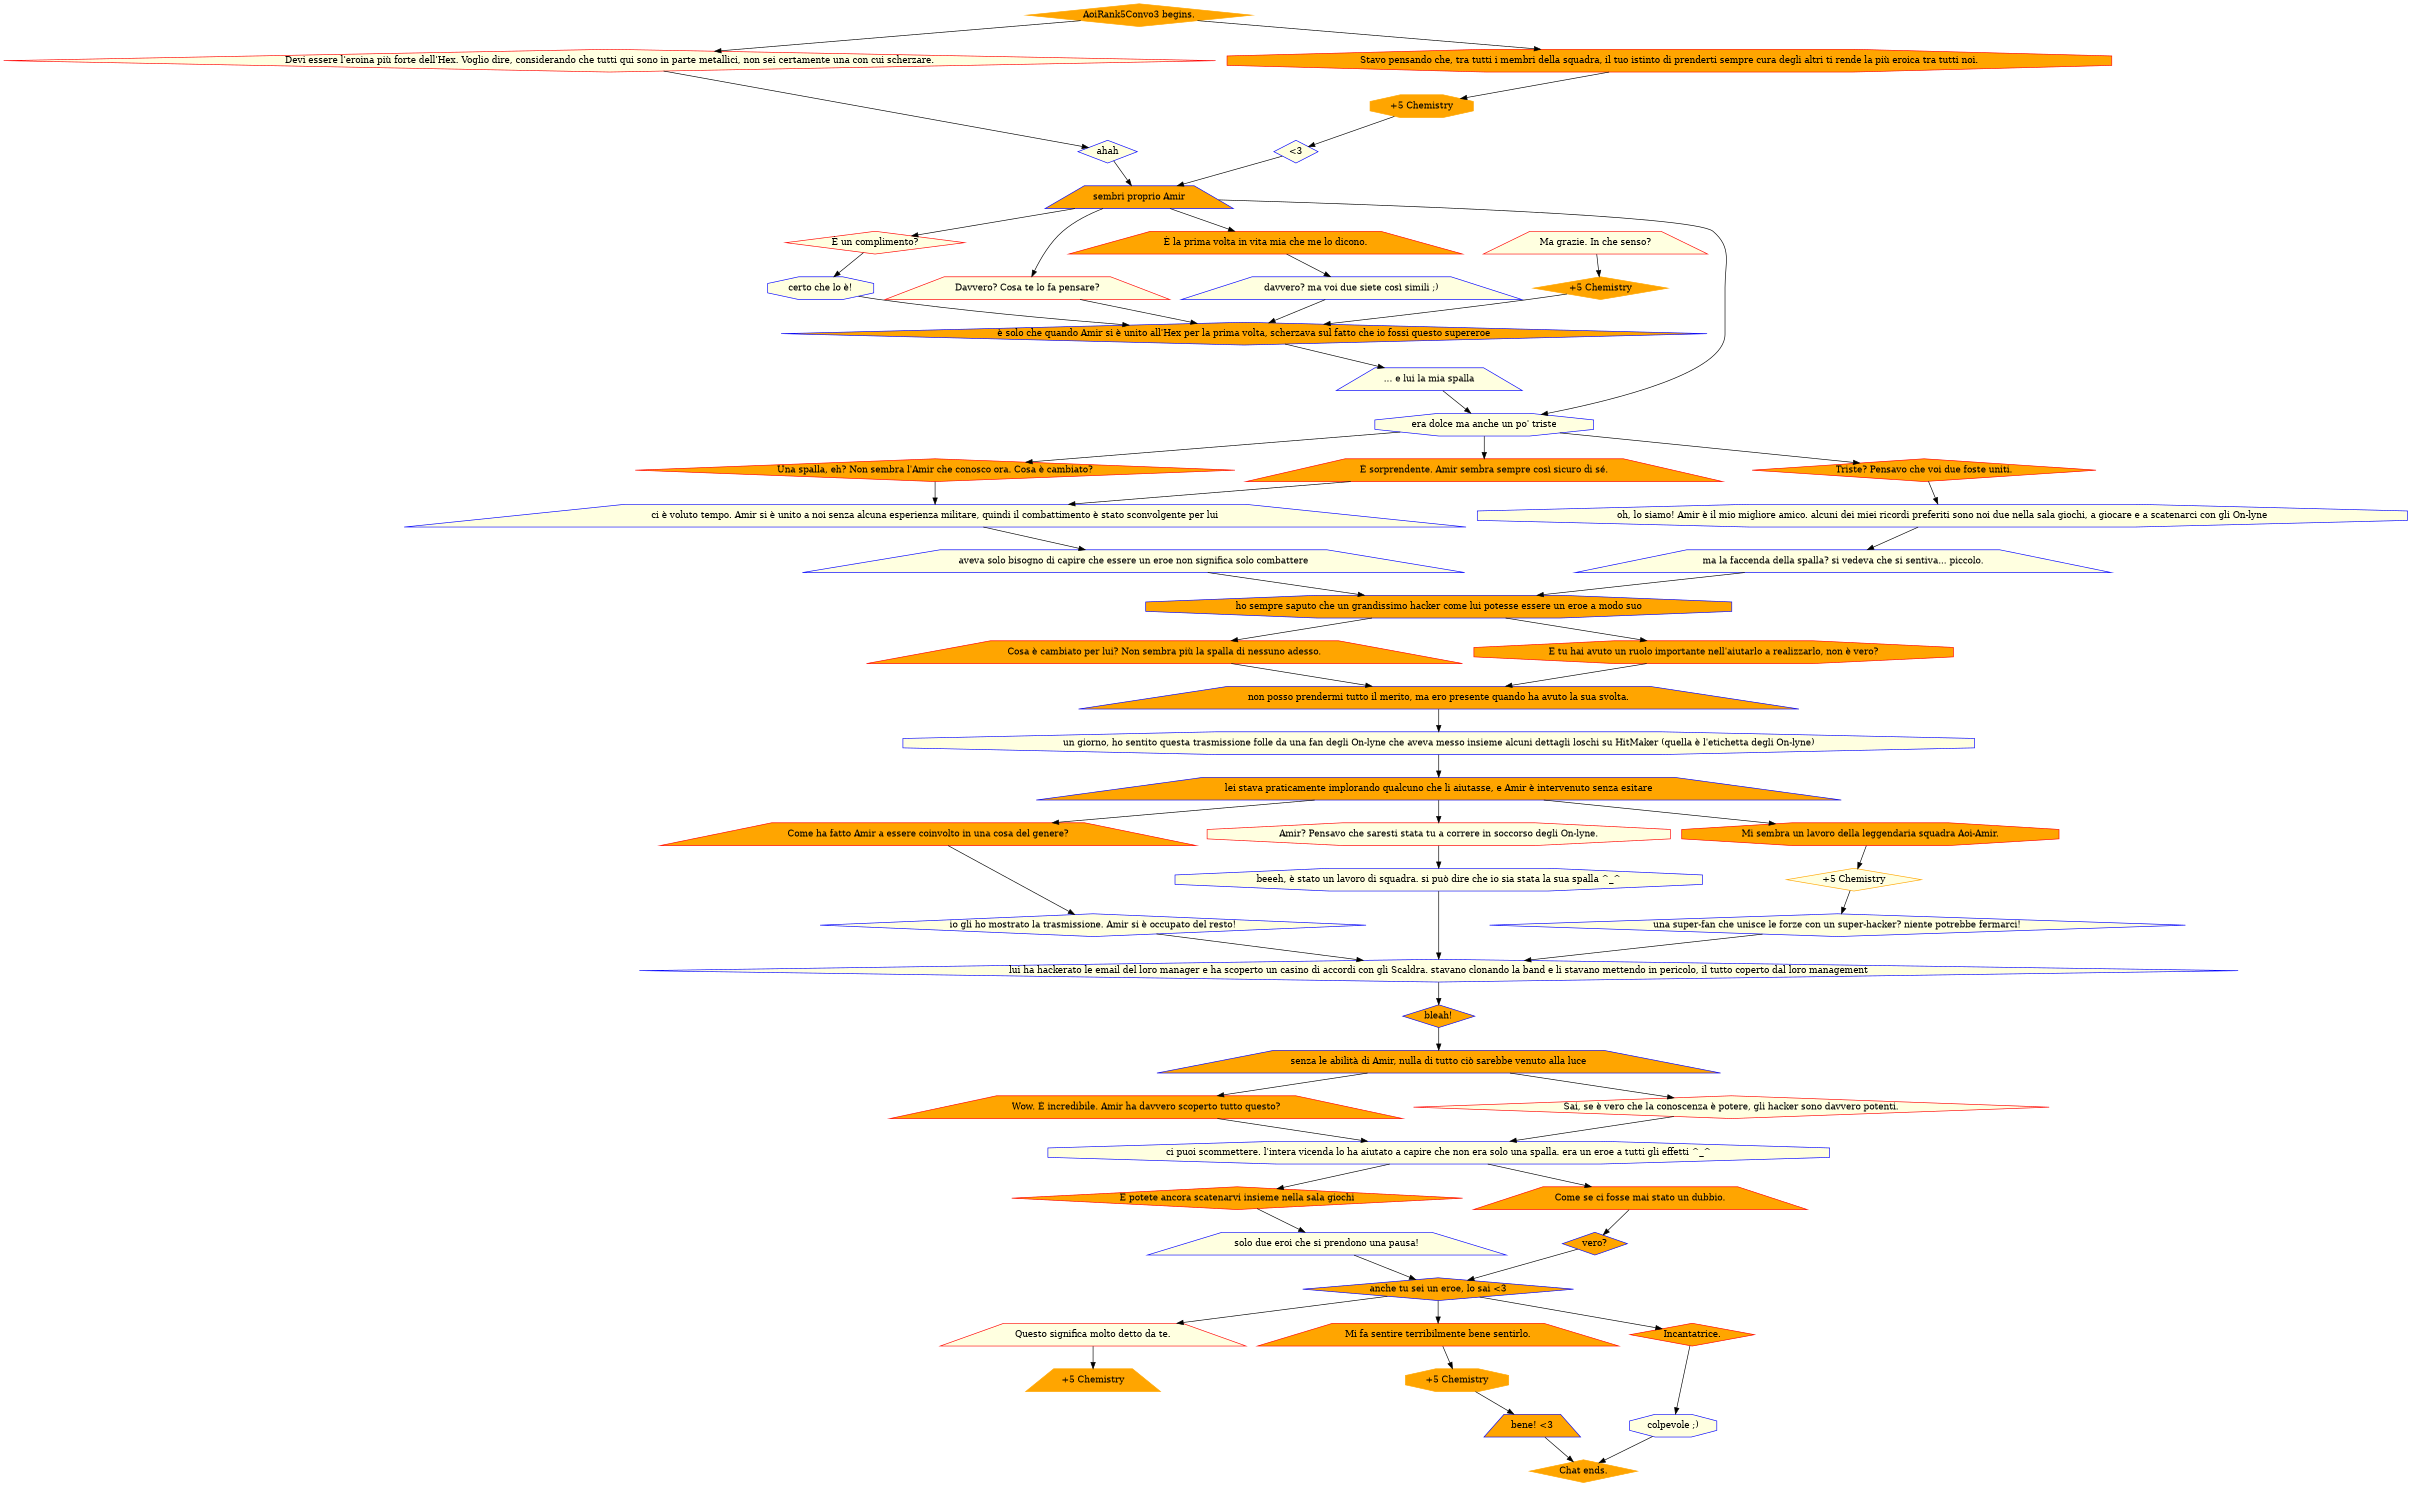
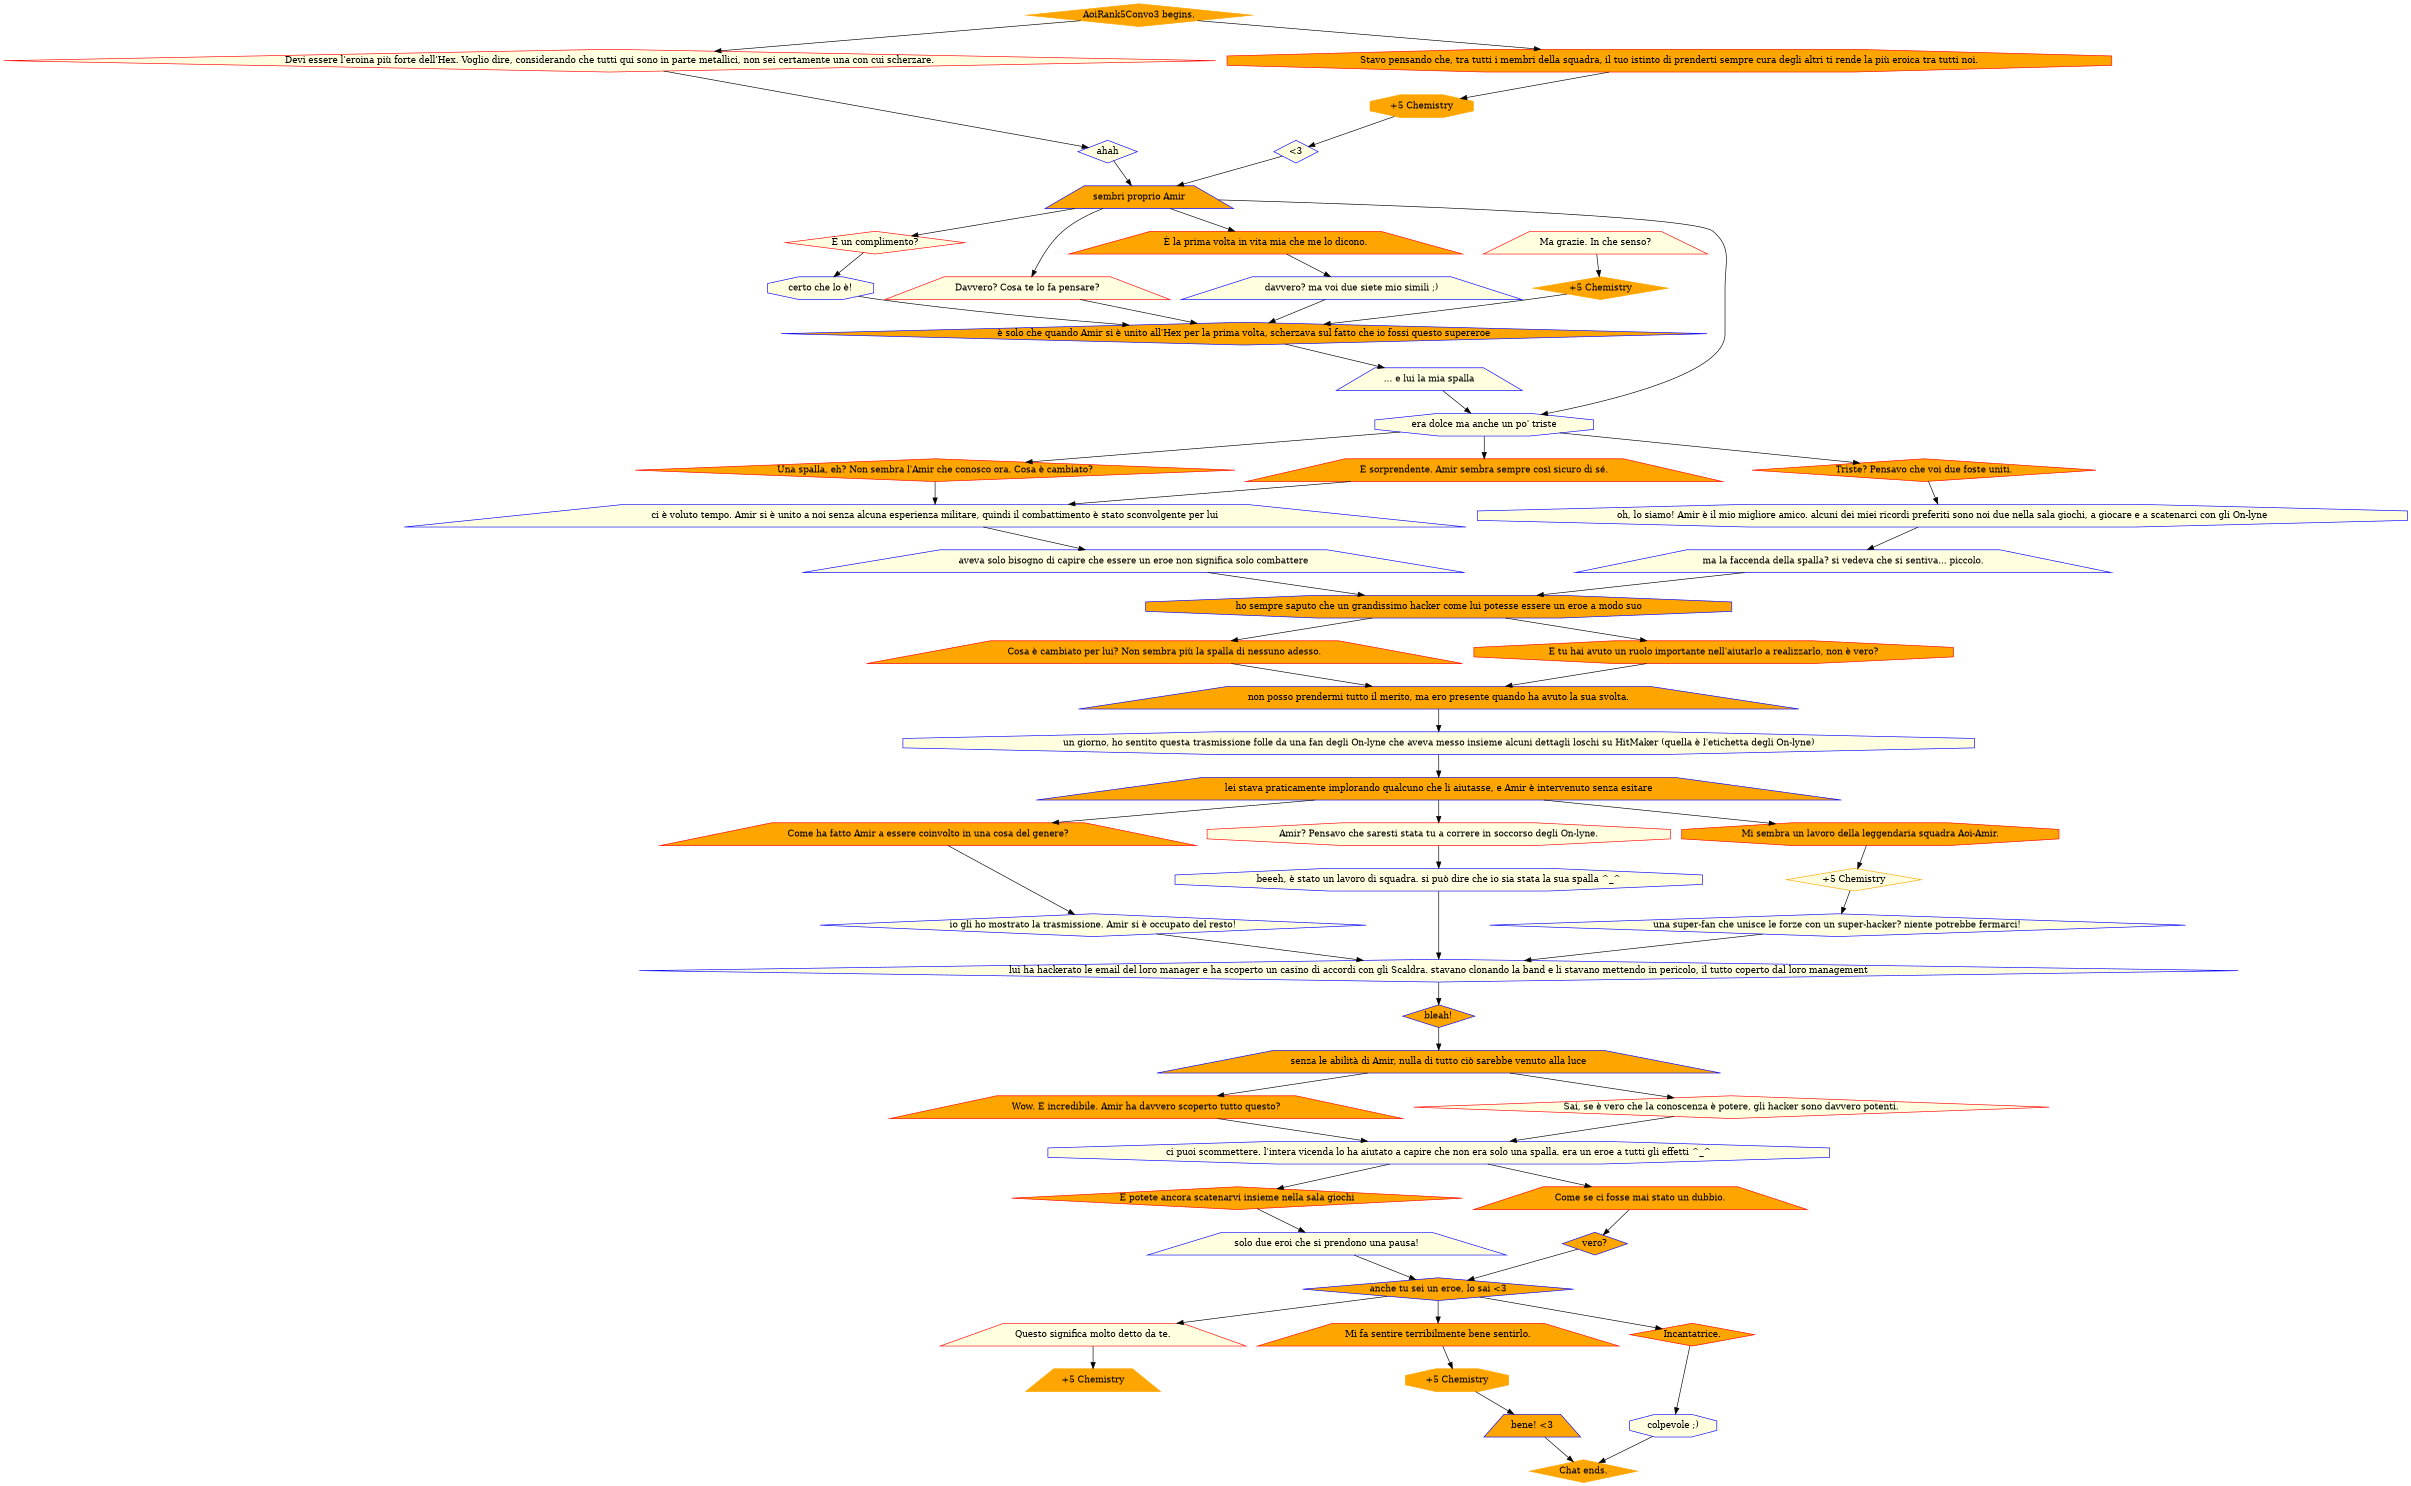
(1352, 288) -> (1352, 288)
